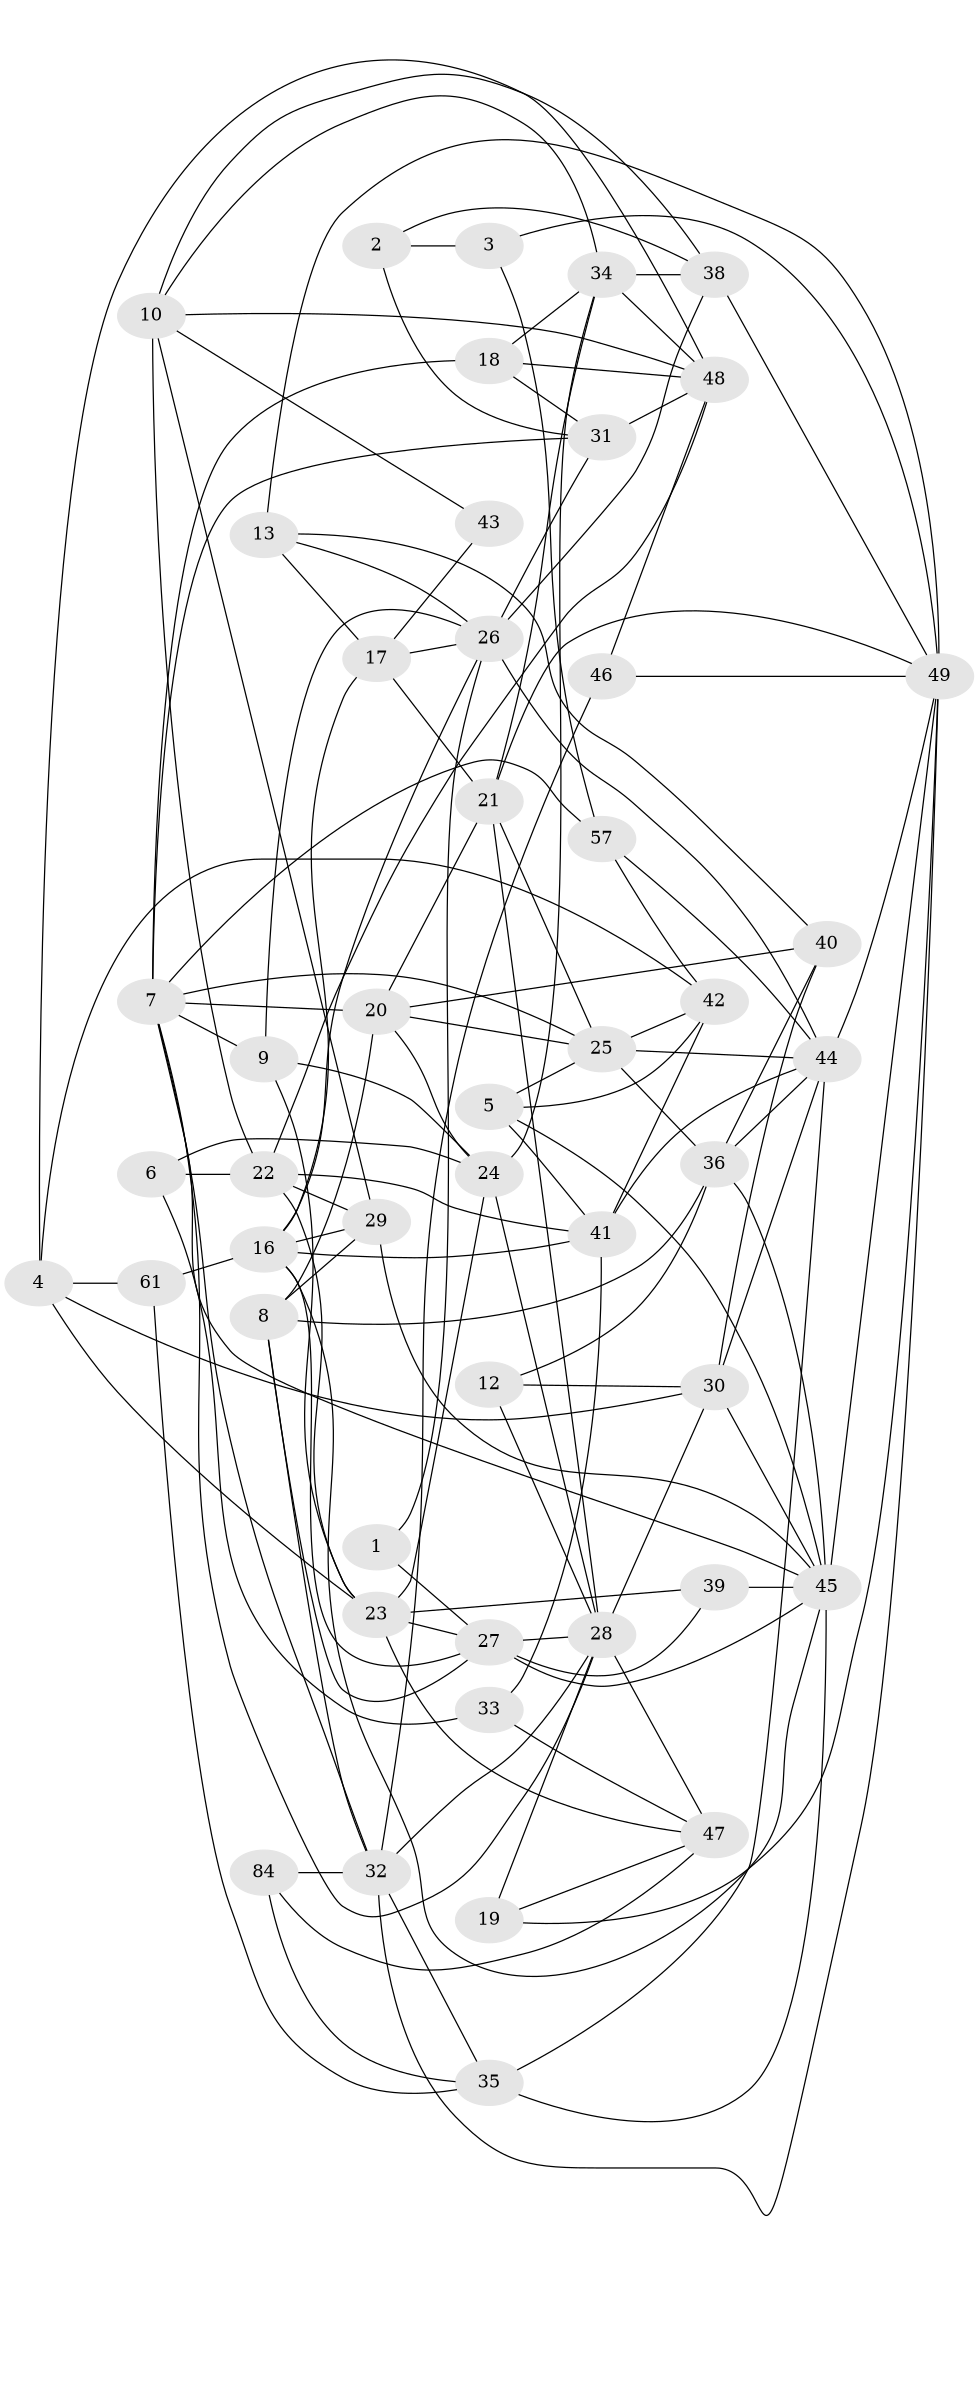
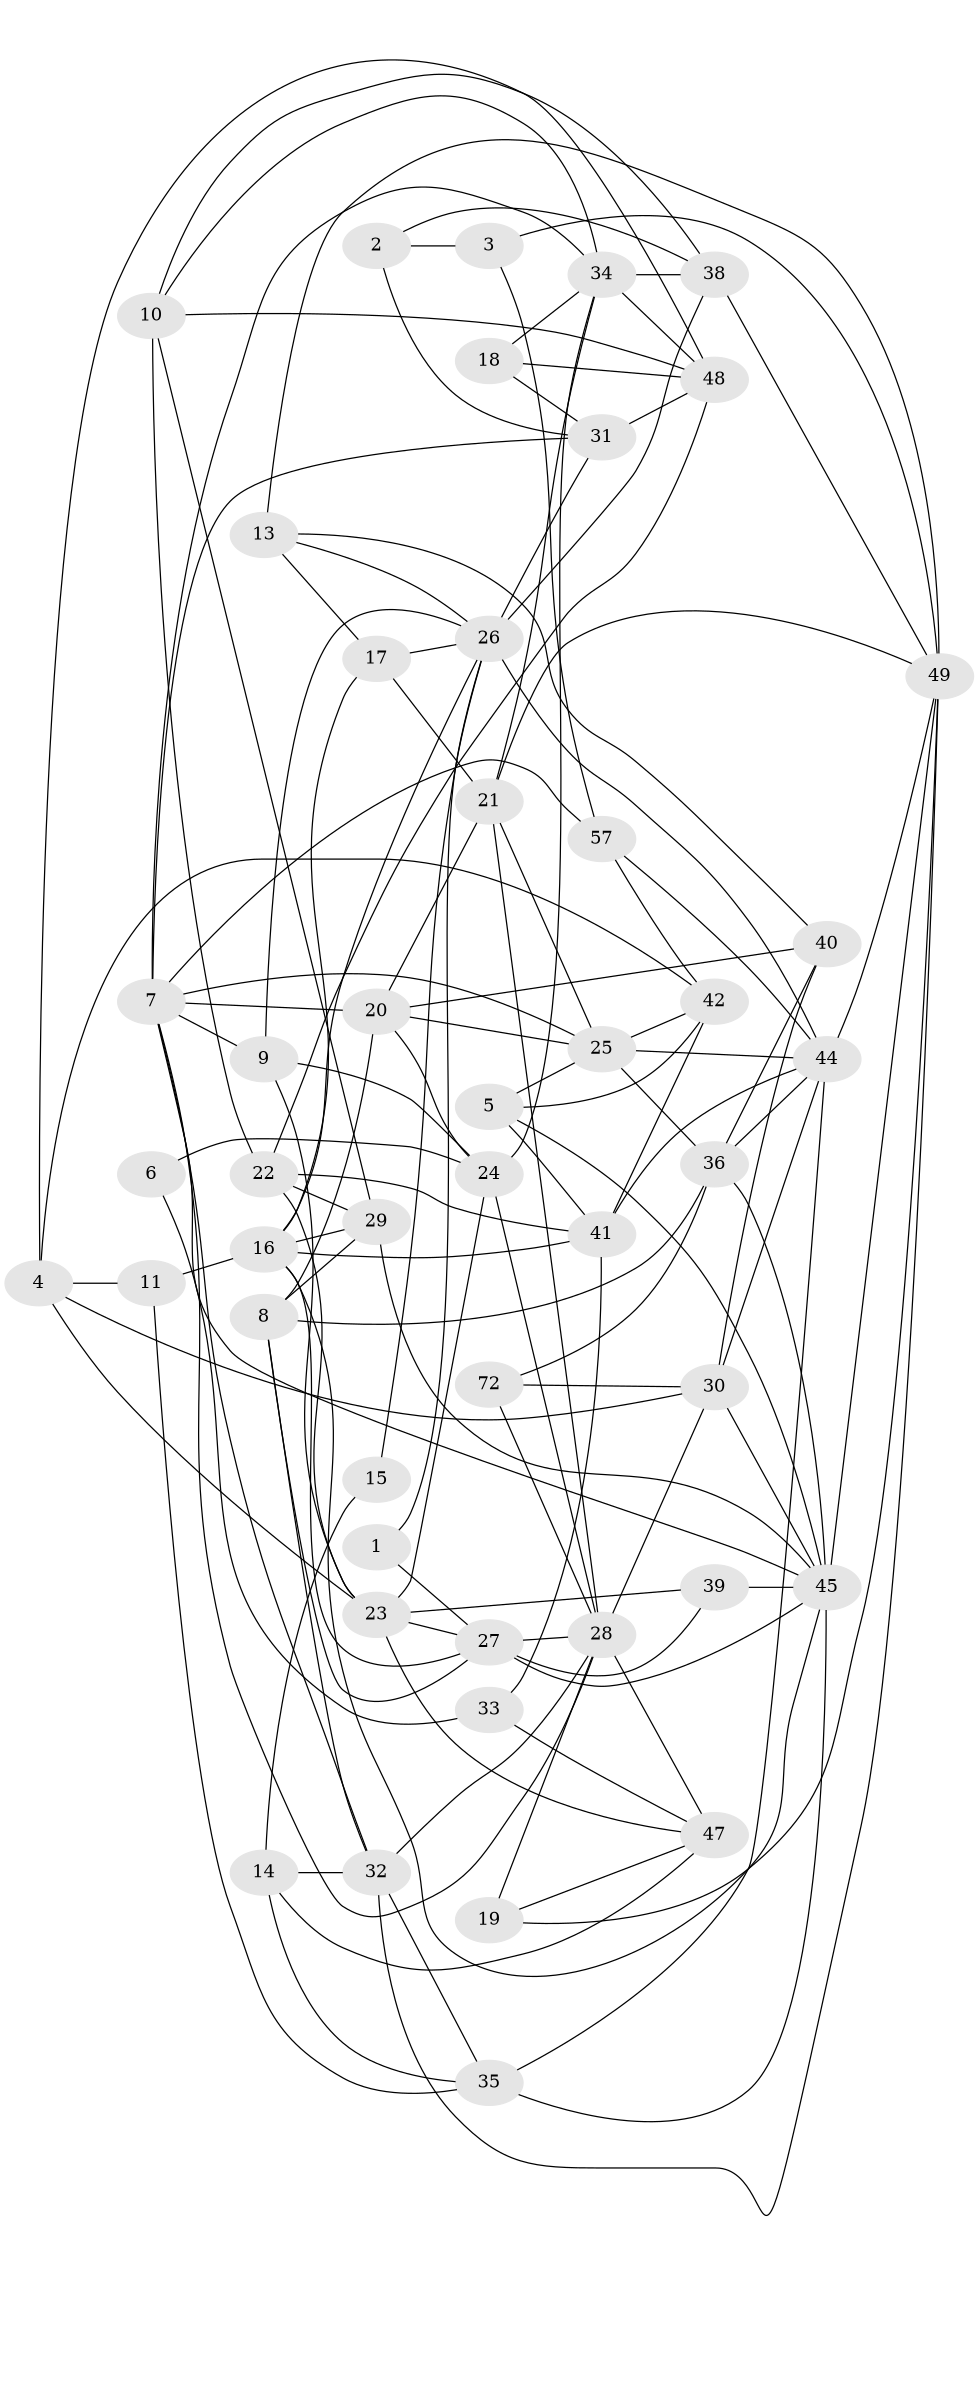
(489, 524) -> none
(182, 584) -> (216, 446)
(602, 676) -> none
(208, 1174) -> none
(151, 1283) -> (151, 1283)
(489, 1385) -> (489, 1385)
none -> (377, 1480)
(264, 1873) -> (264, 1873)
